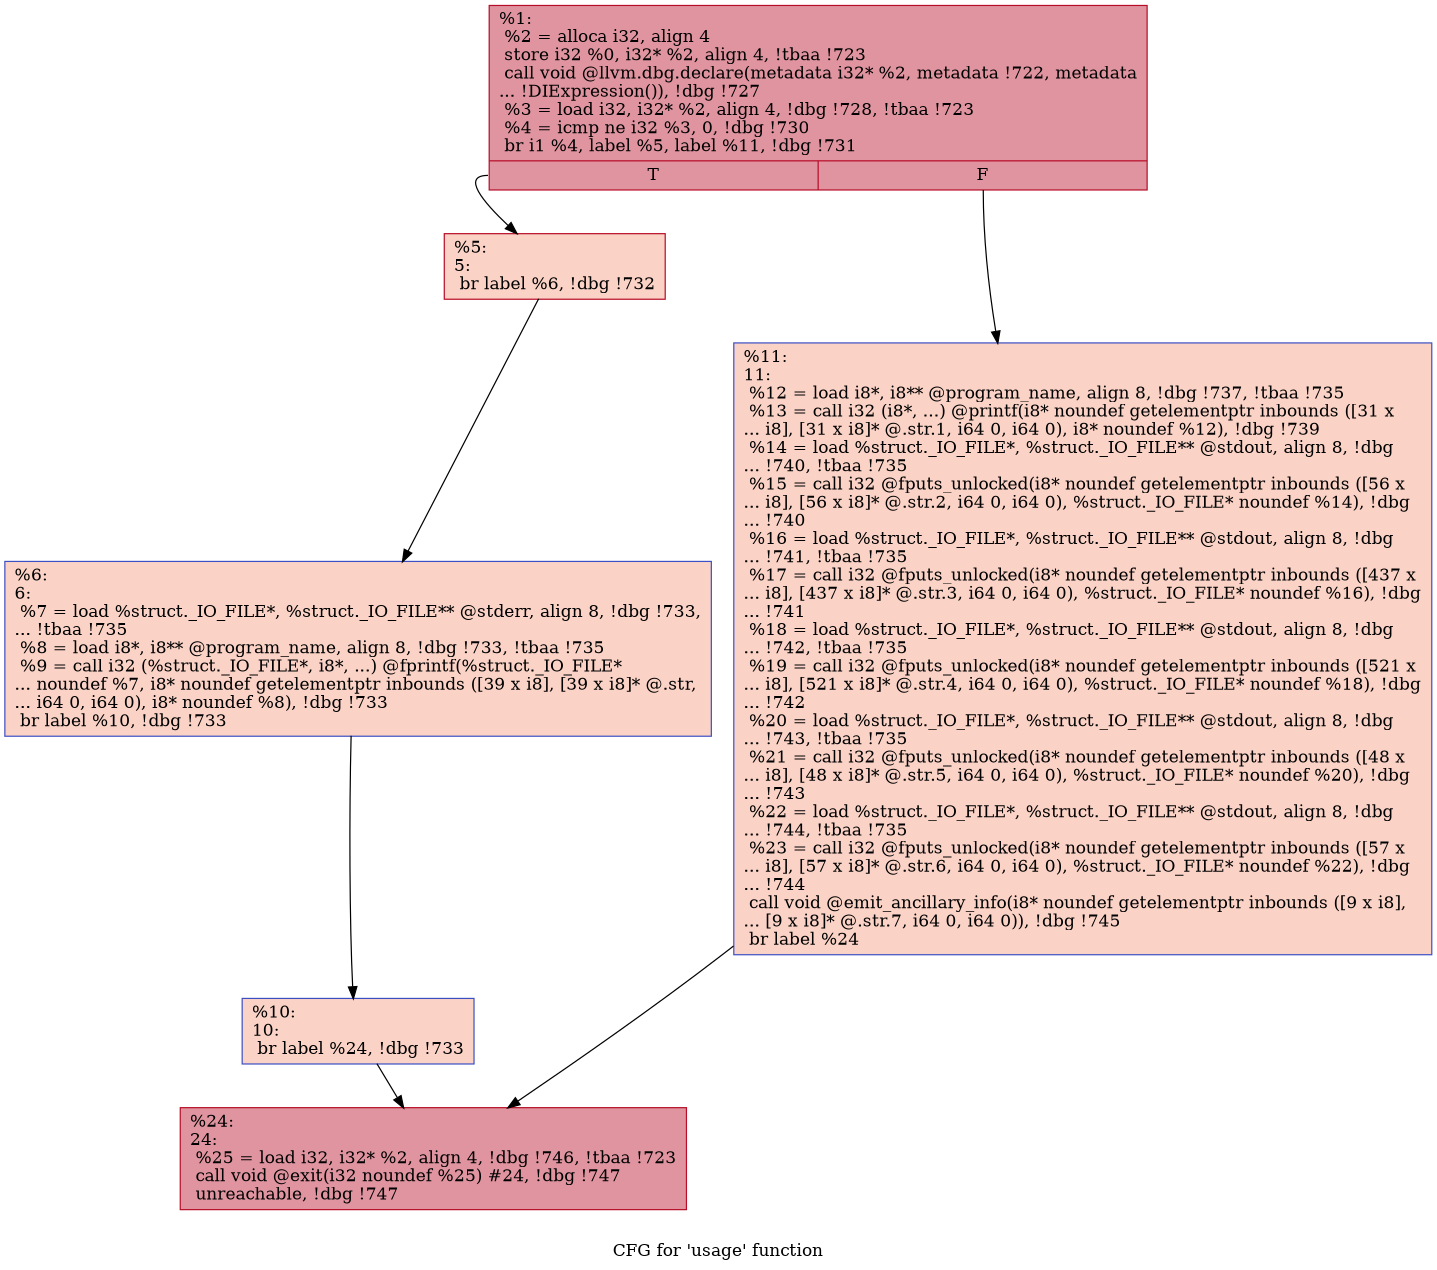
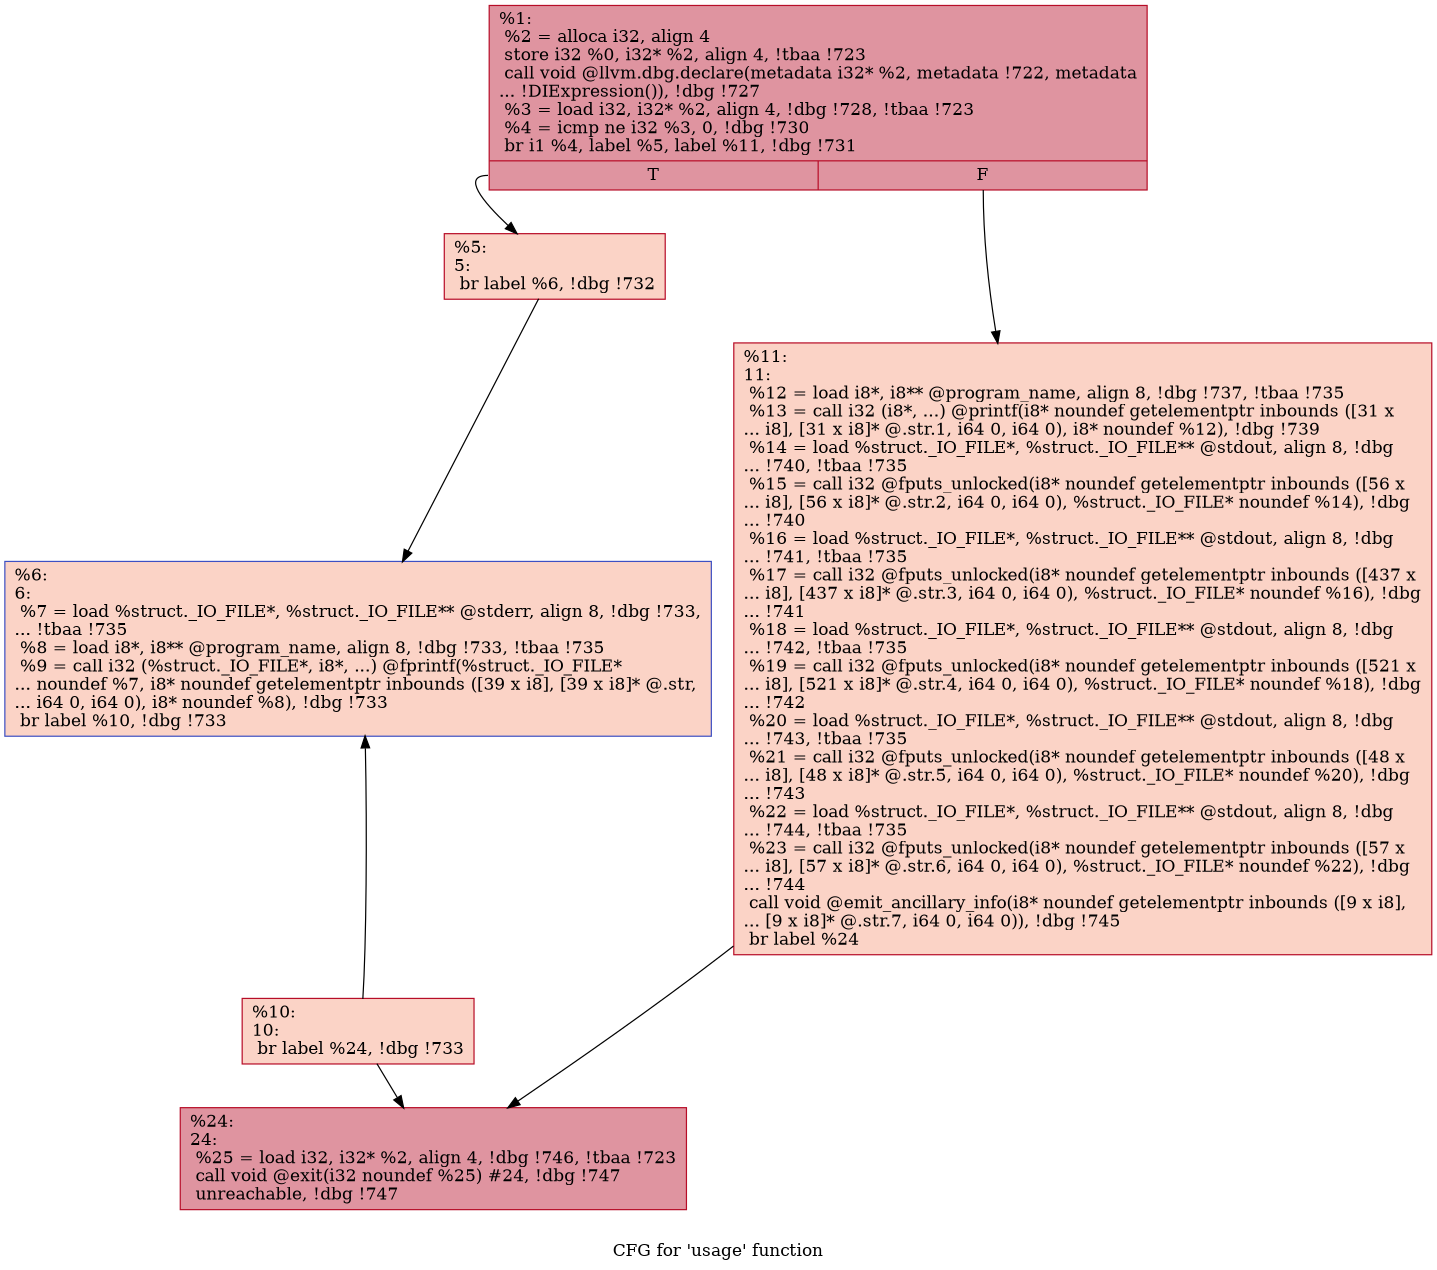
(1083, 649) -> (1083, 649)
(350, 861) -> (366, 874)
(358, 1031) -> (358, 1031)
